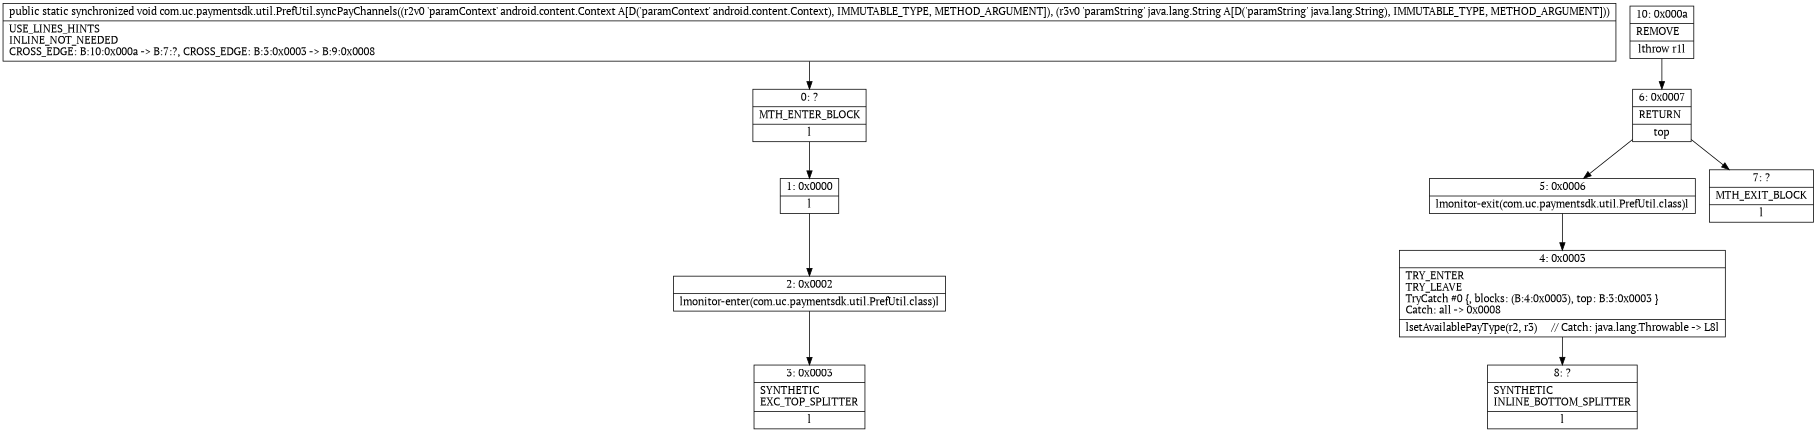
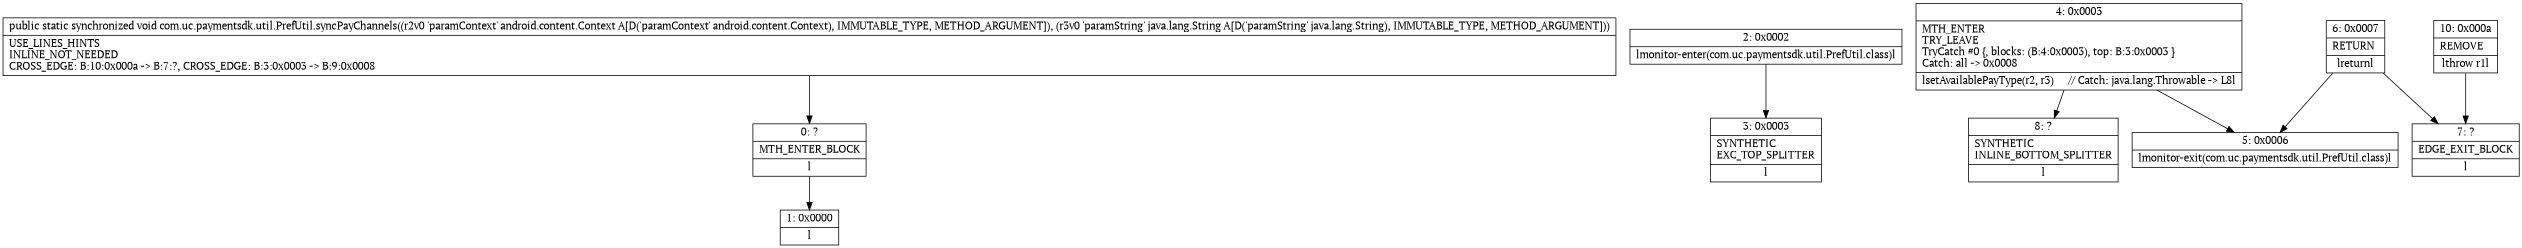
(1662, 70) -> (2466, 95)
(1662, 133) -> (2356, 64)
(1761, 196) -> (2466, 150)
(1562, 228) -> (2192, 109)
(809, 241) -> none
(1435, 276) -> (1954, 29)
